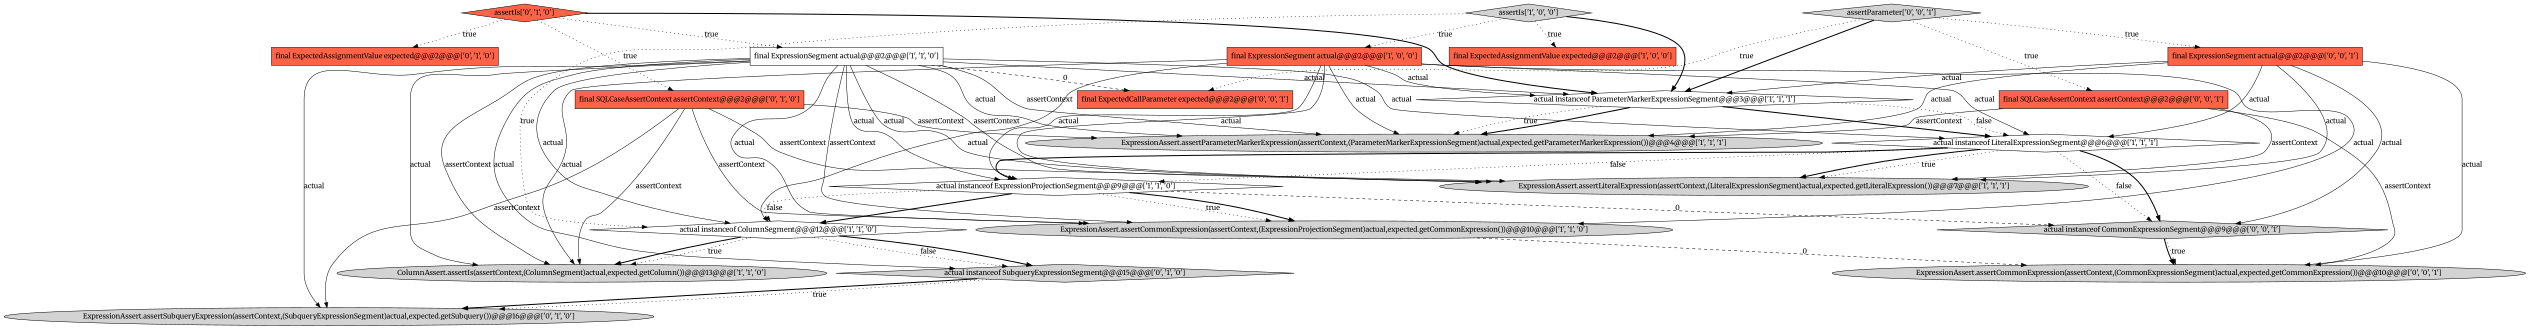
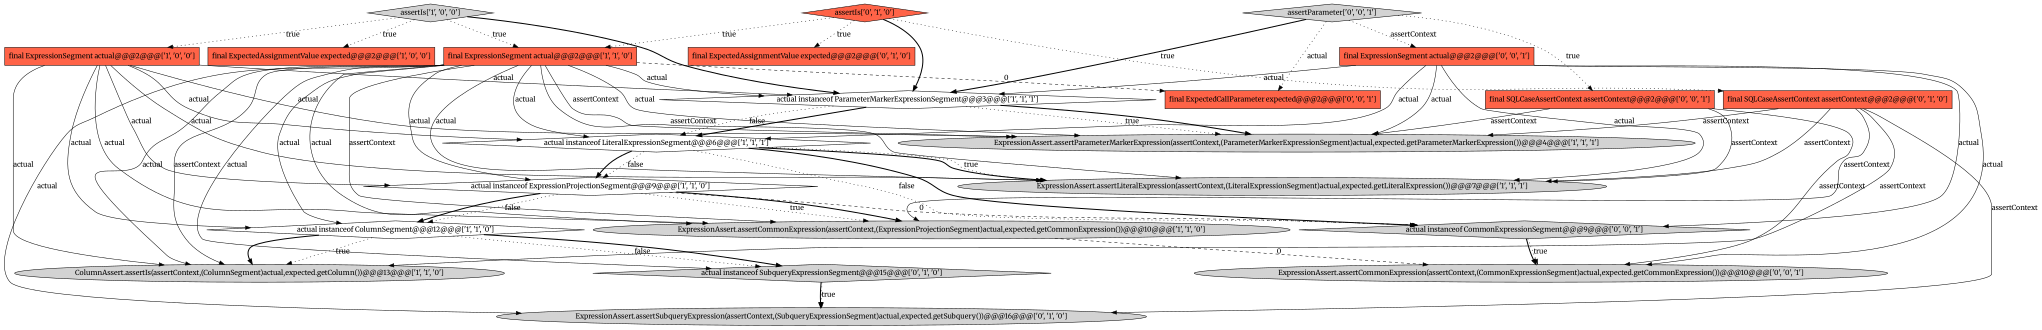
(2132, 35) -> (1414, 35)
(879, 36) -> (480, 33)
(847, 56) -> (540, 56)
(1747, 56) -> (1317, 56)
